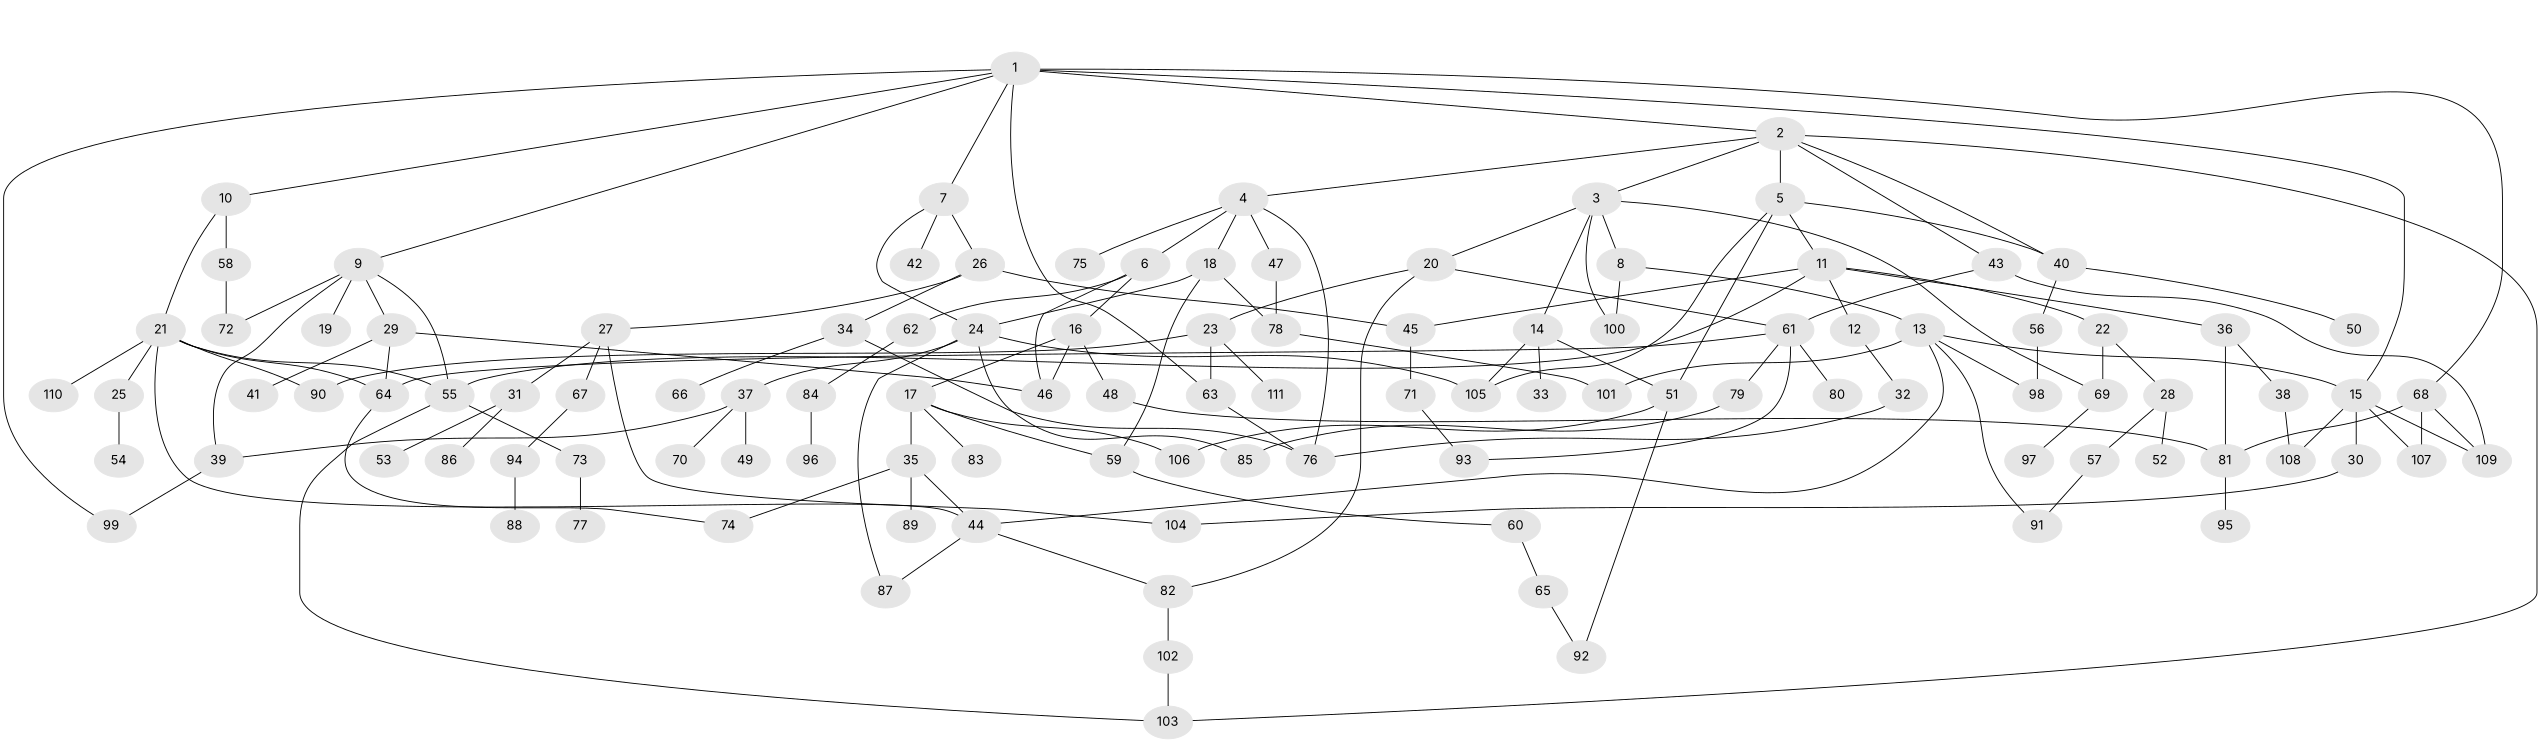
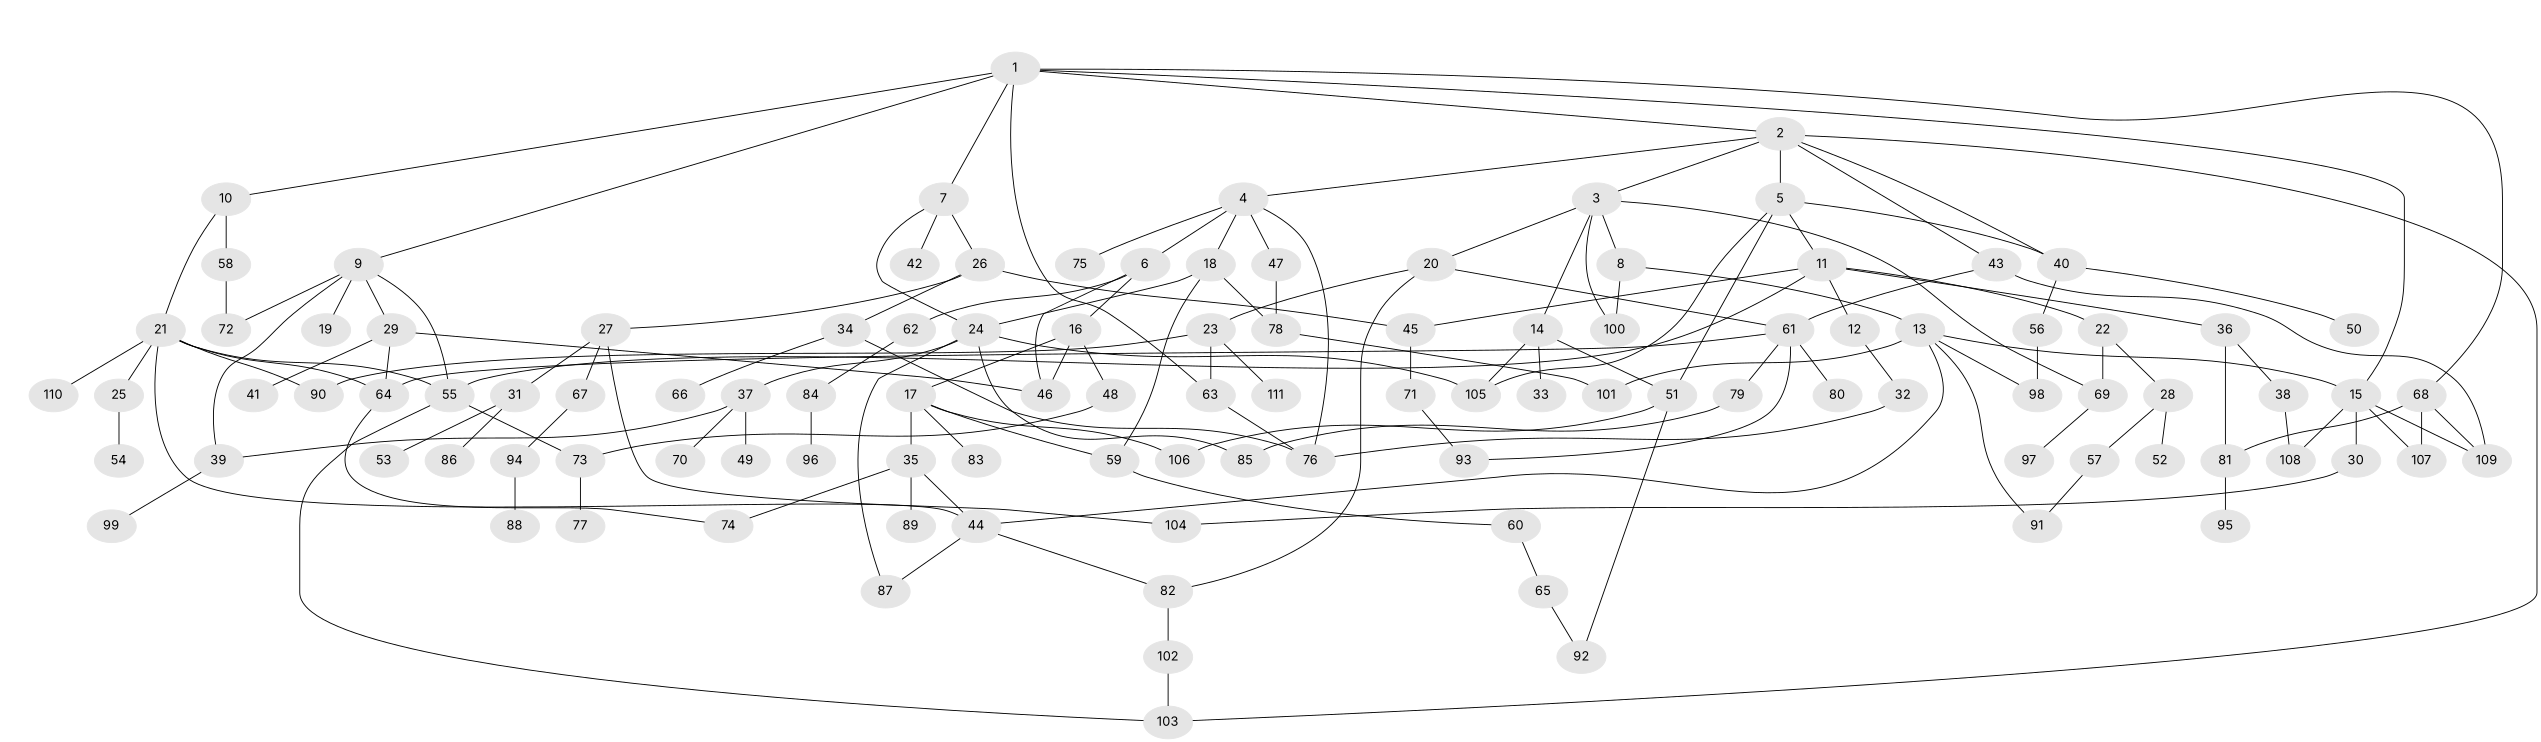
(312, 110) -> none
(1698, 419) -> (848, 435)
